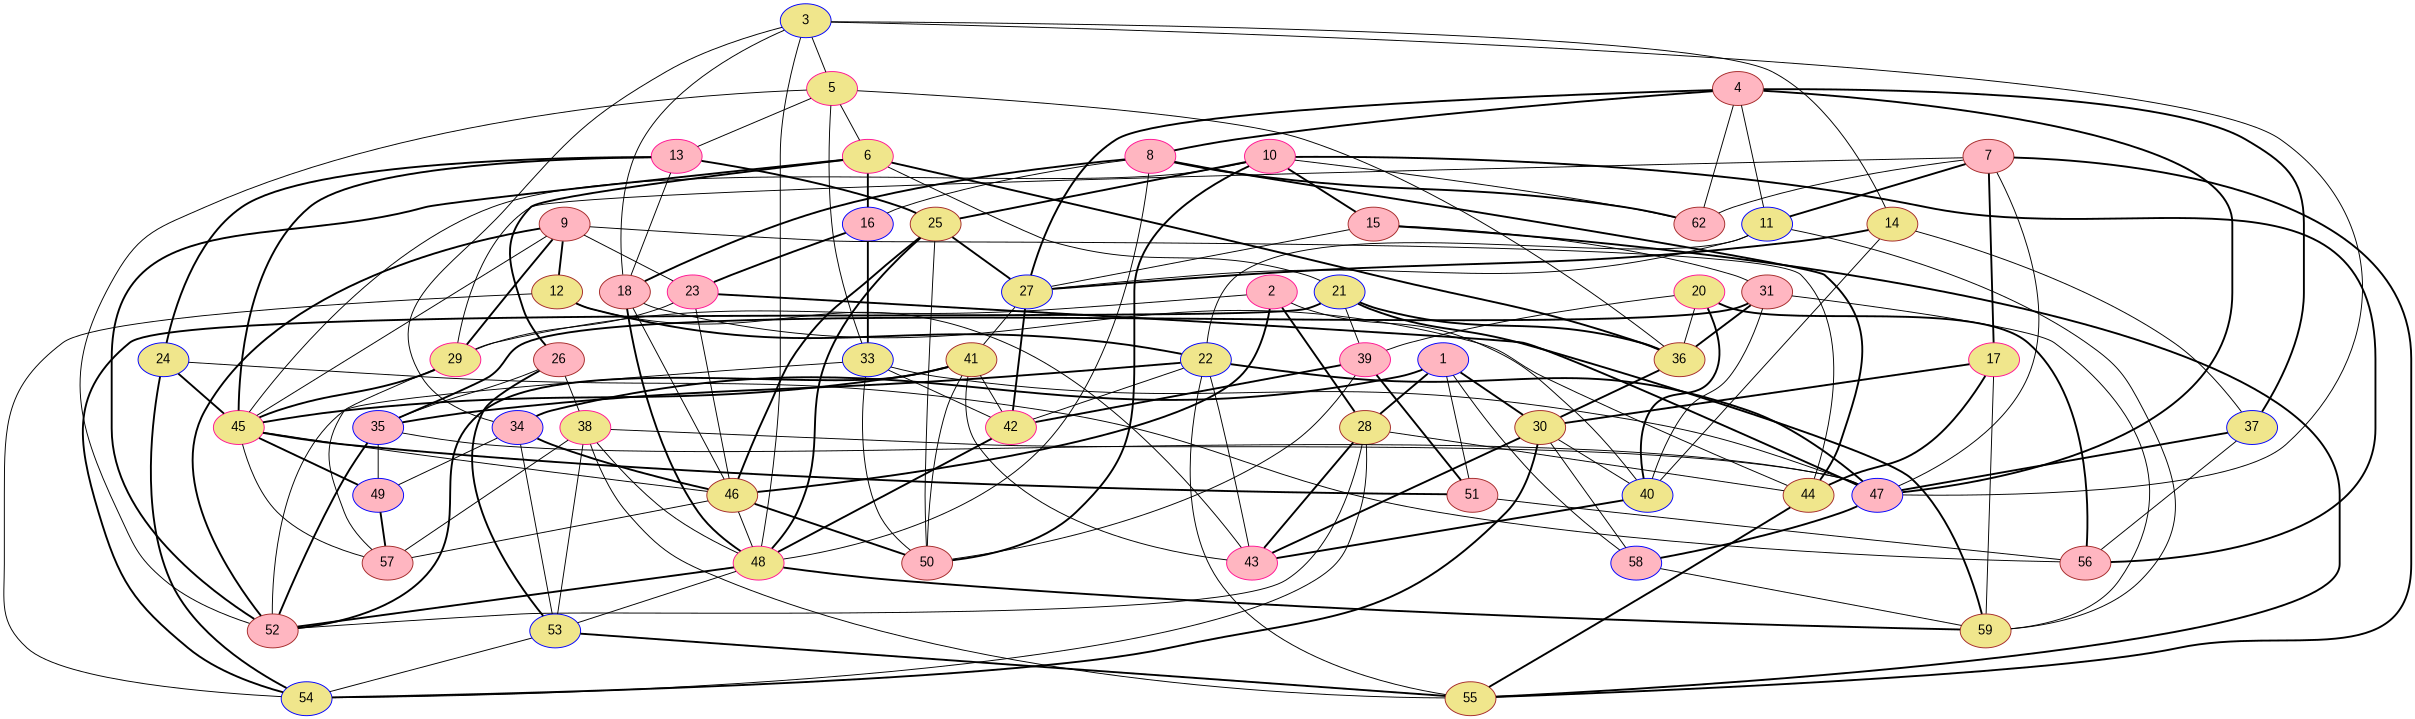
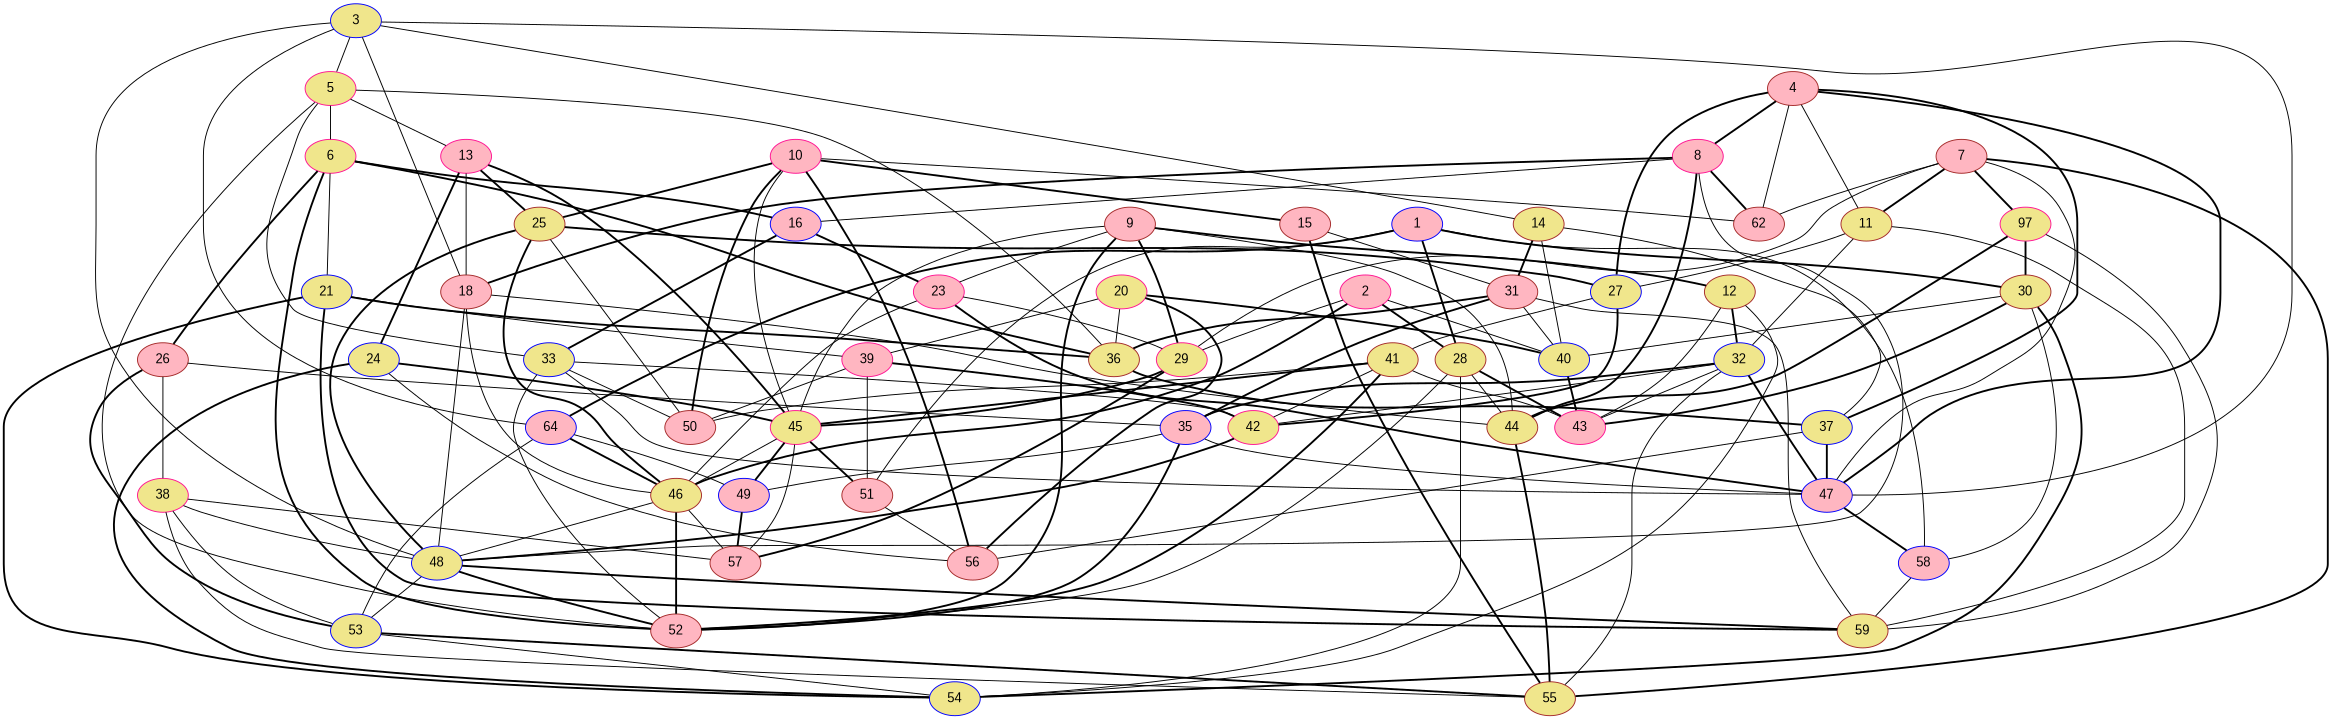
(1767, 224) -> (1866, 224)
(1223, 254) -> none
(1461, 264) -> (1527, 255)
(1206, 360) -> (1739, 360)
(1994, 360) -> (2026, 224)
(1610, 394) -> (1583, 409)
(518, 428) -> (551, 428)
(1419, 428) -> (867, 430)
(332, 435) -> (959, 486)
(662, 441) -> (451, 433)
(1236, 447) -> none
(834, 531) -> (676, 563)
(759, 563) -> (437, 563)
